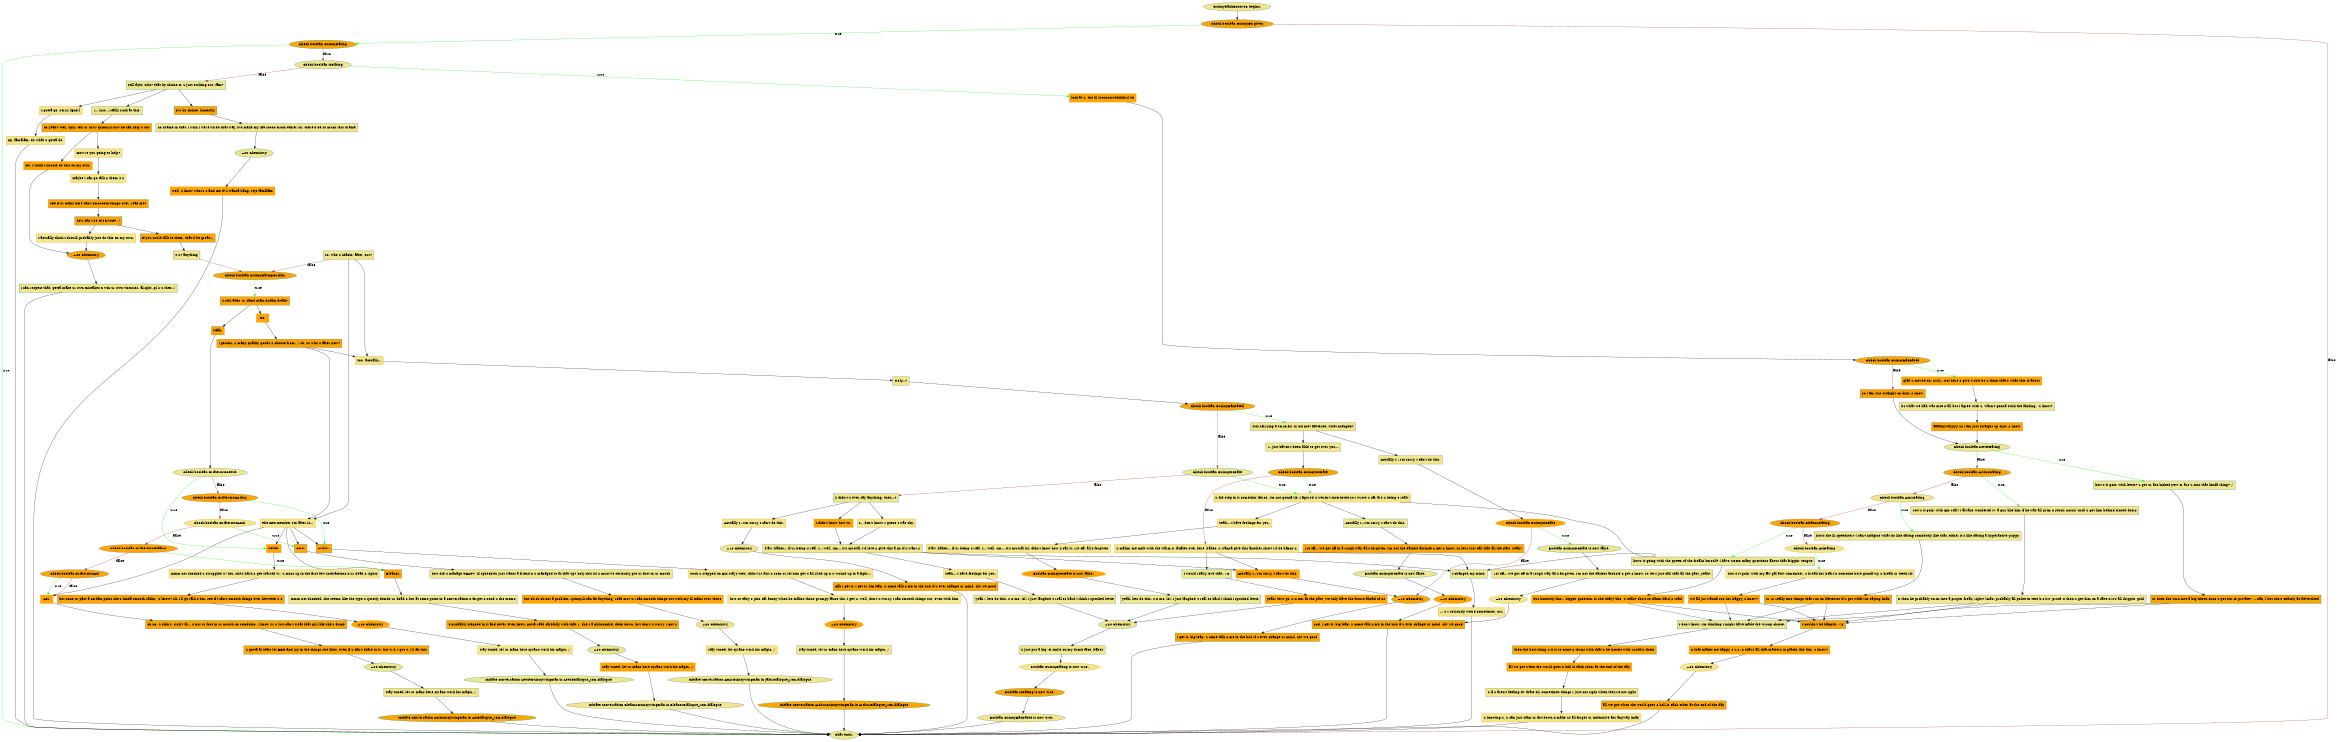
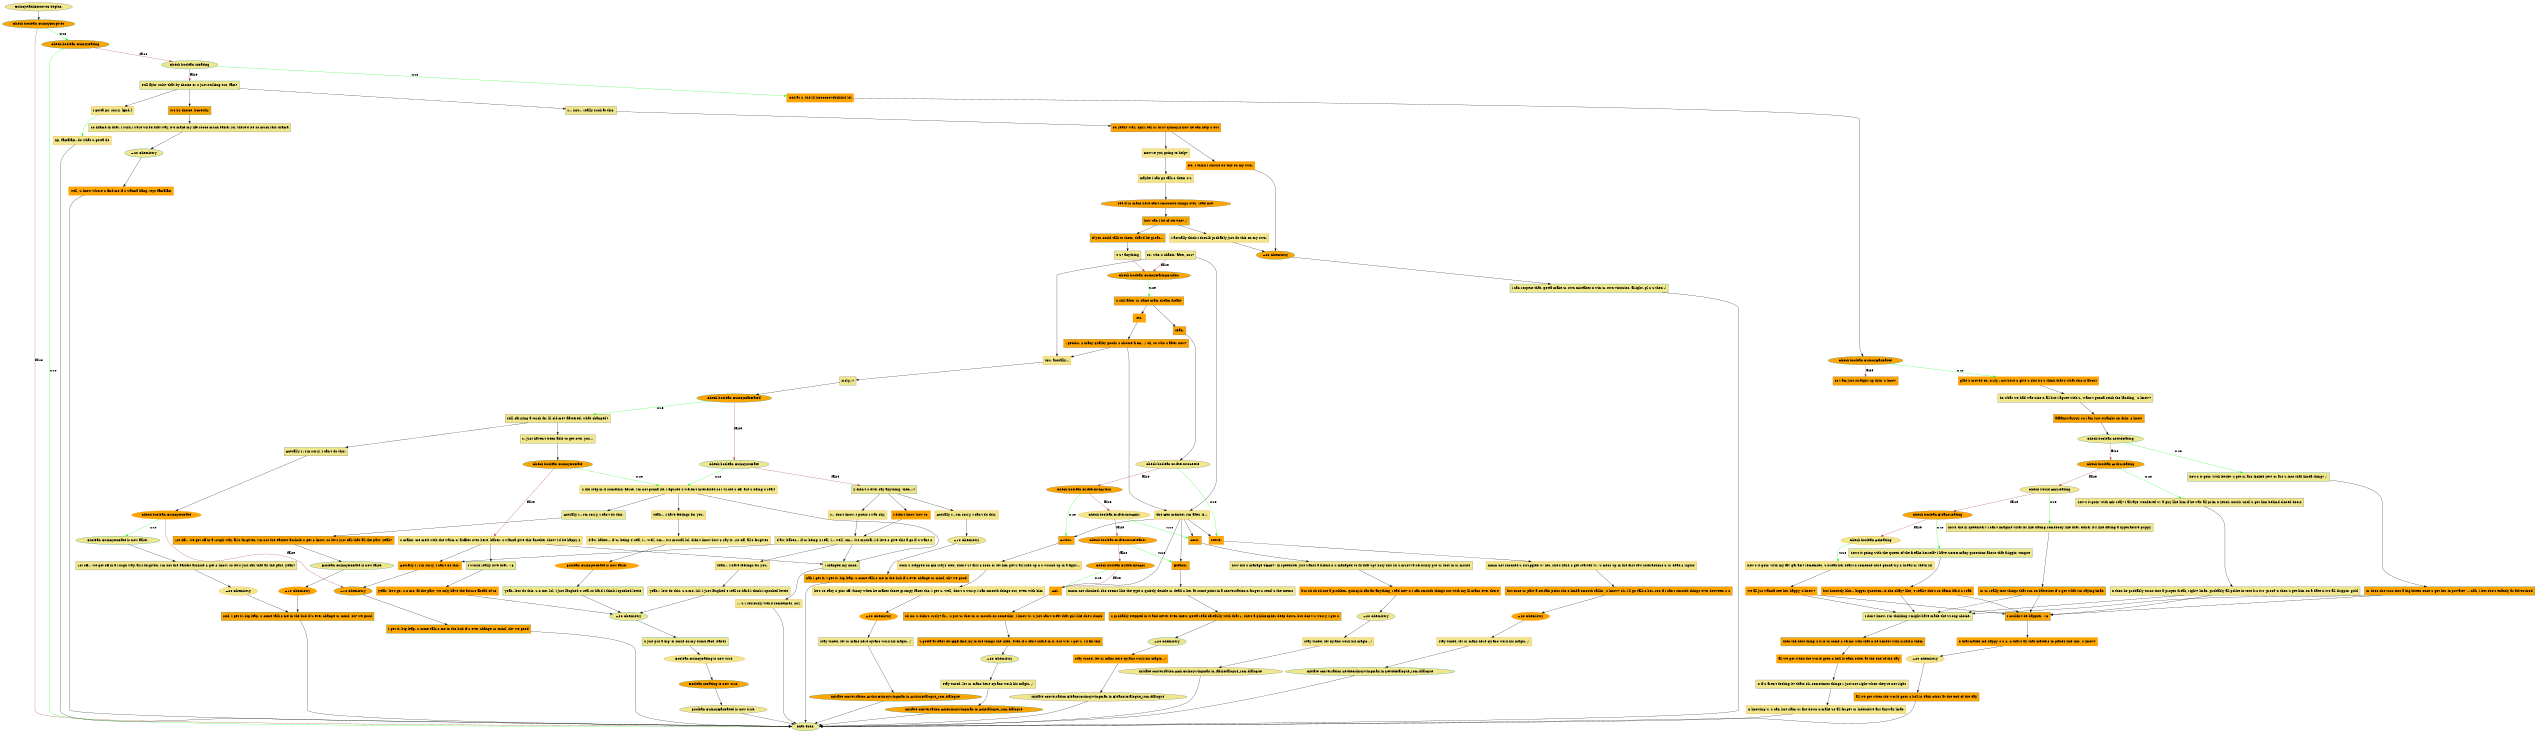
(41, 122) -> (88, 122)
(98, 204) -> (1166, 204)
(1918, 428) -> none
(1902, 498) -> (2050, 490)
